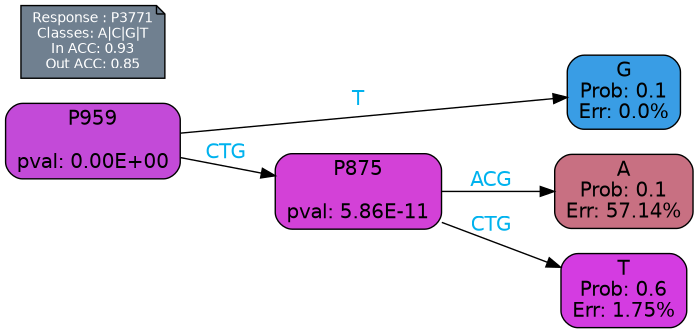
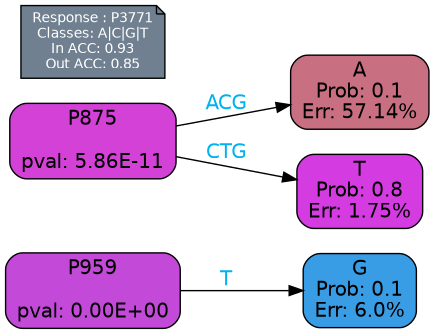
(624, 92) -> (360, 291)
(221, 165) -> none
(624, 291) -> (360, 191)
